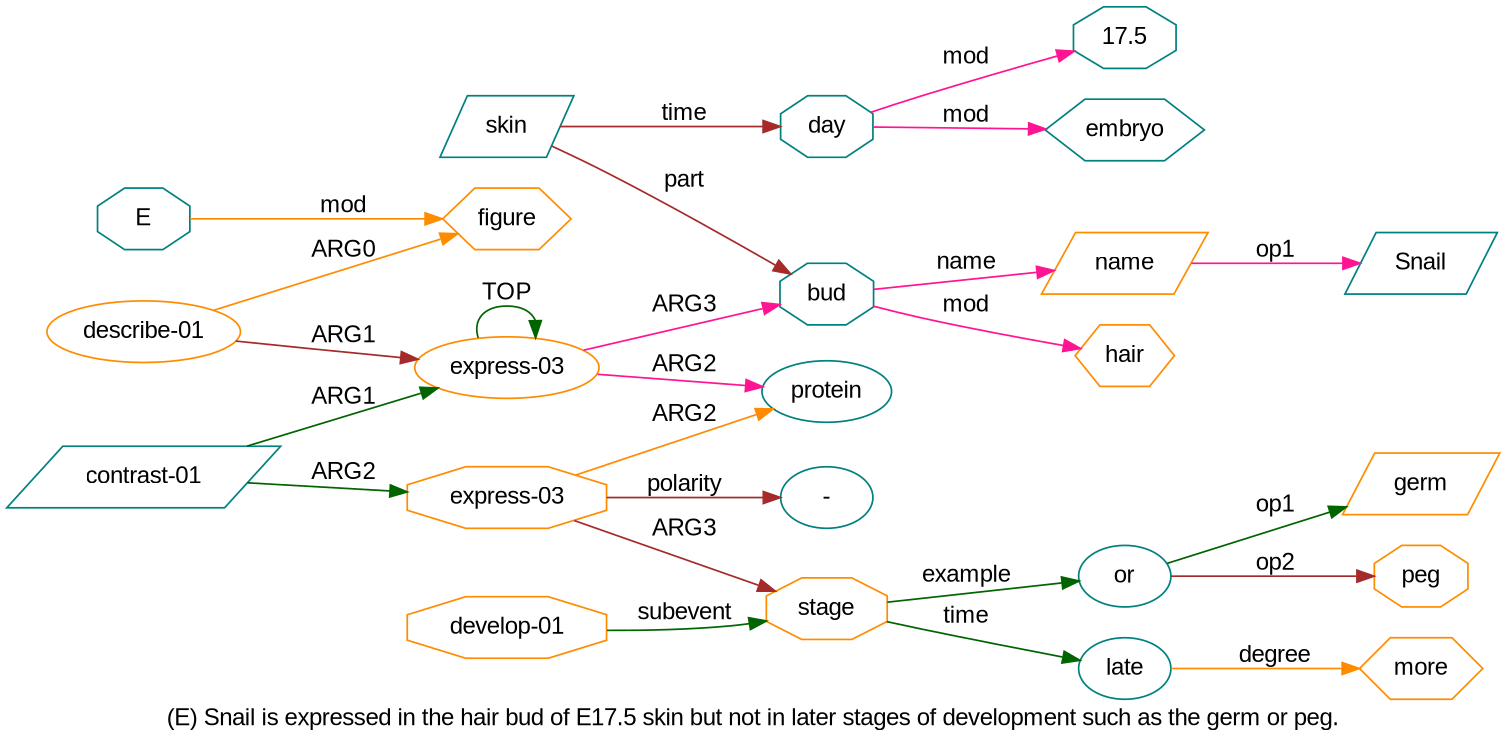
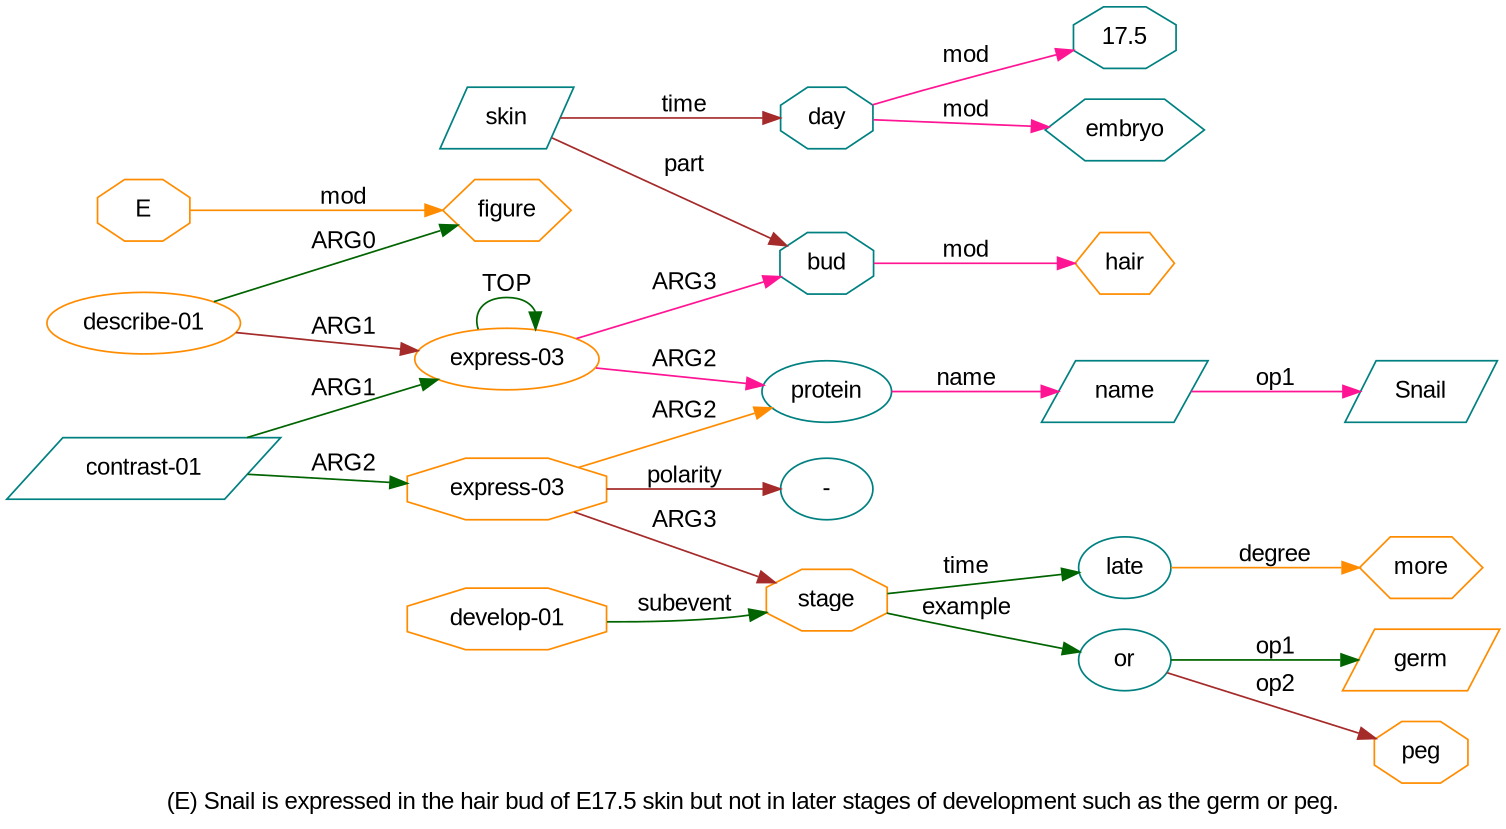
(144, 219) -> (144, 210)
(1125, 263) -> (1125, 392)
(327, 275) -> (327, 266)
(955, 281) -> (966, 392)
